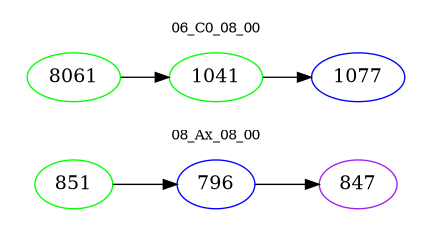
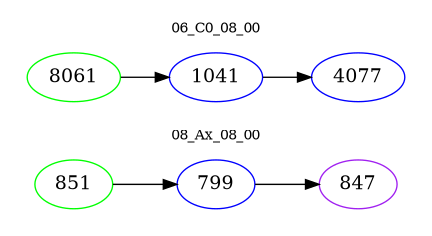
(216, 77) -> (216, 77)
(358, 77) -> (358, 77)
(216, 184) -> (216, 184)
